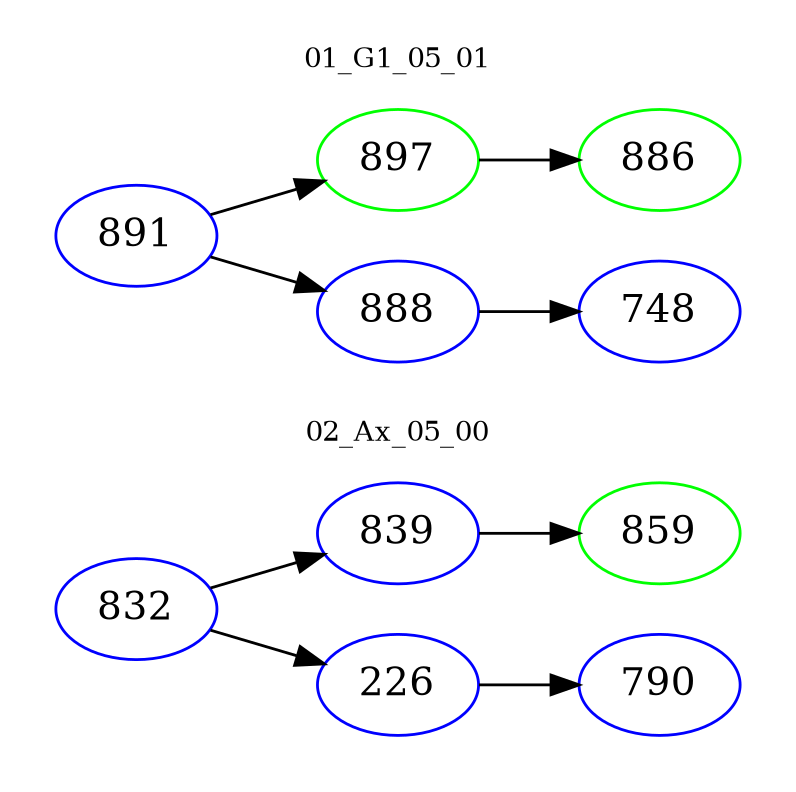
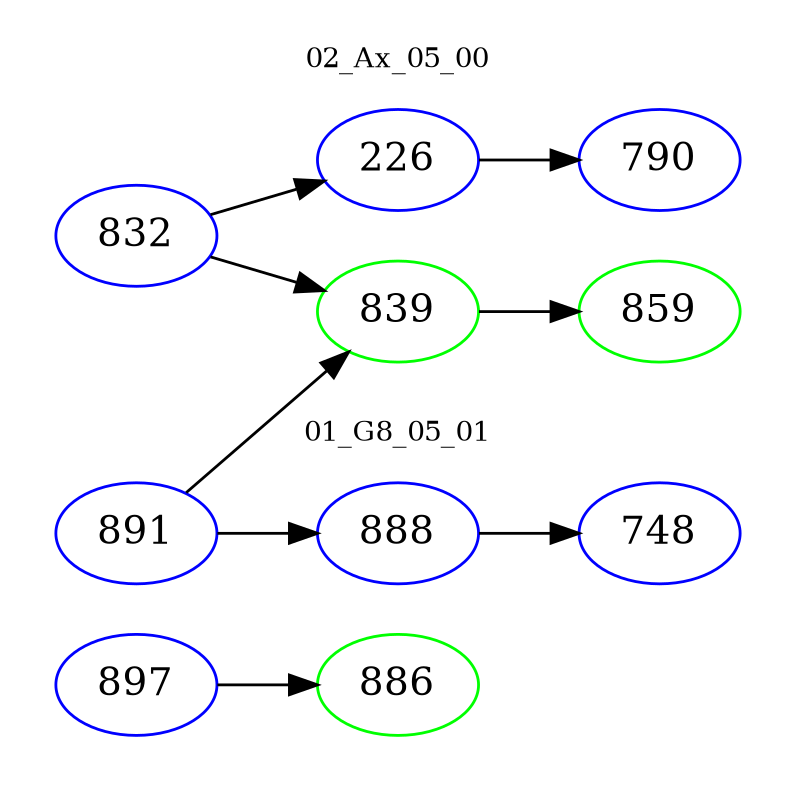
(398, 60) -> (398, 434)
(398, 160) -> (136, 685)
(254, 202) -> (256, 432)
(398, 533) -> (398, 312)
